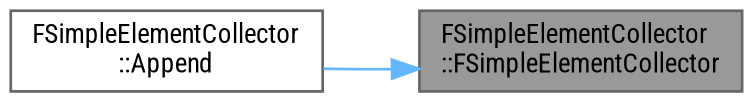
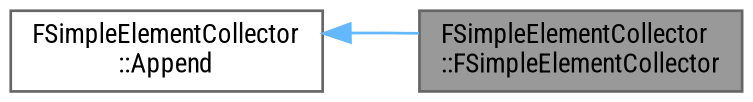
(357, 69) -> (385, 33)
